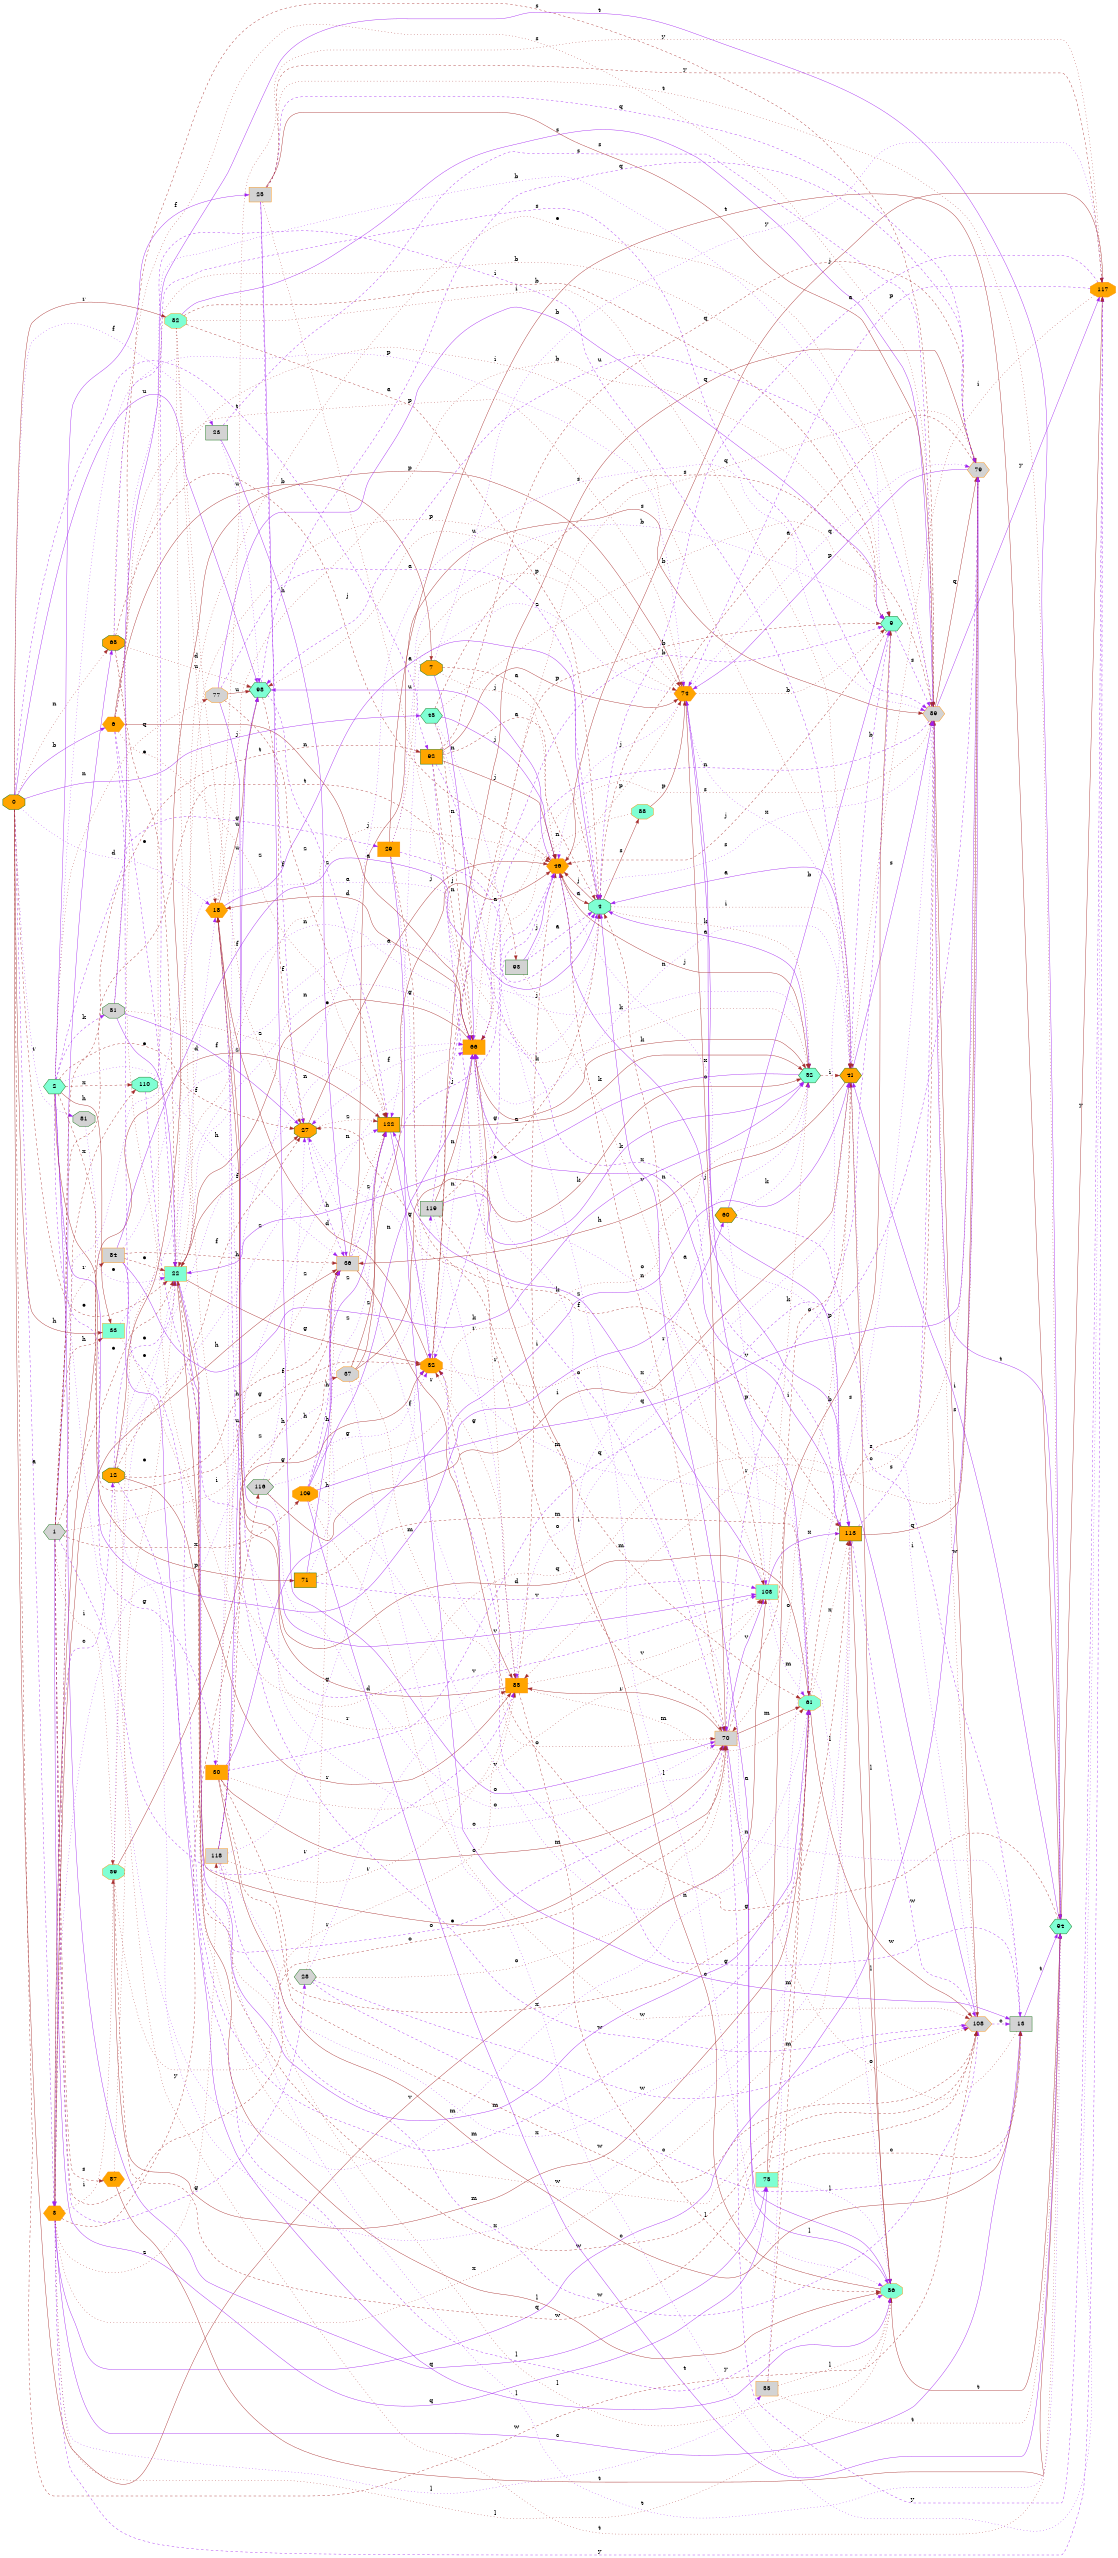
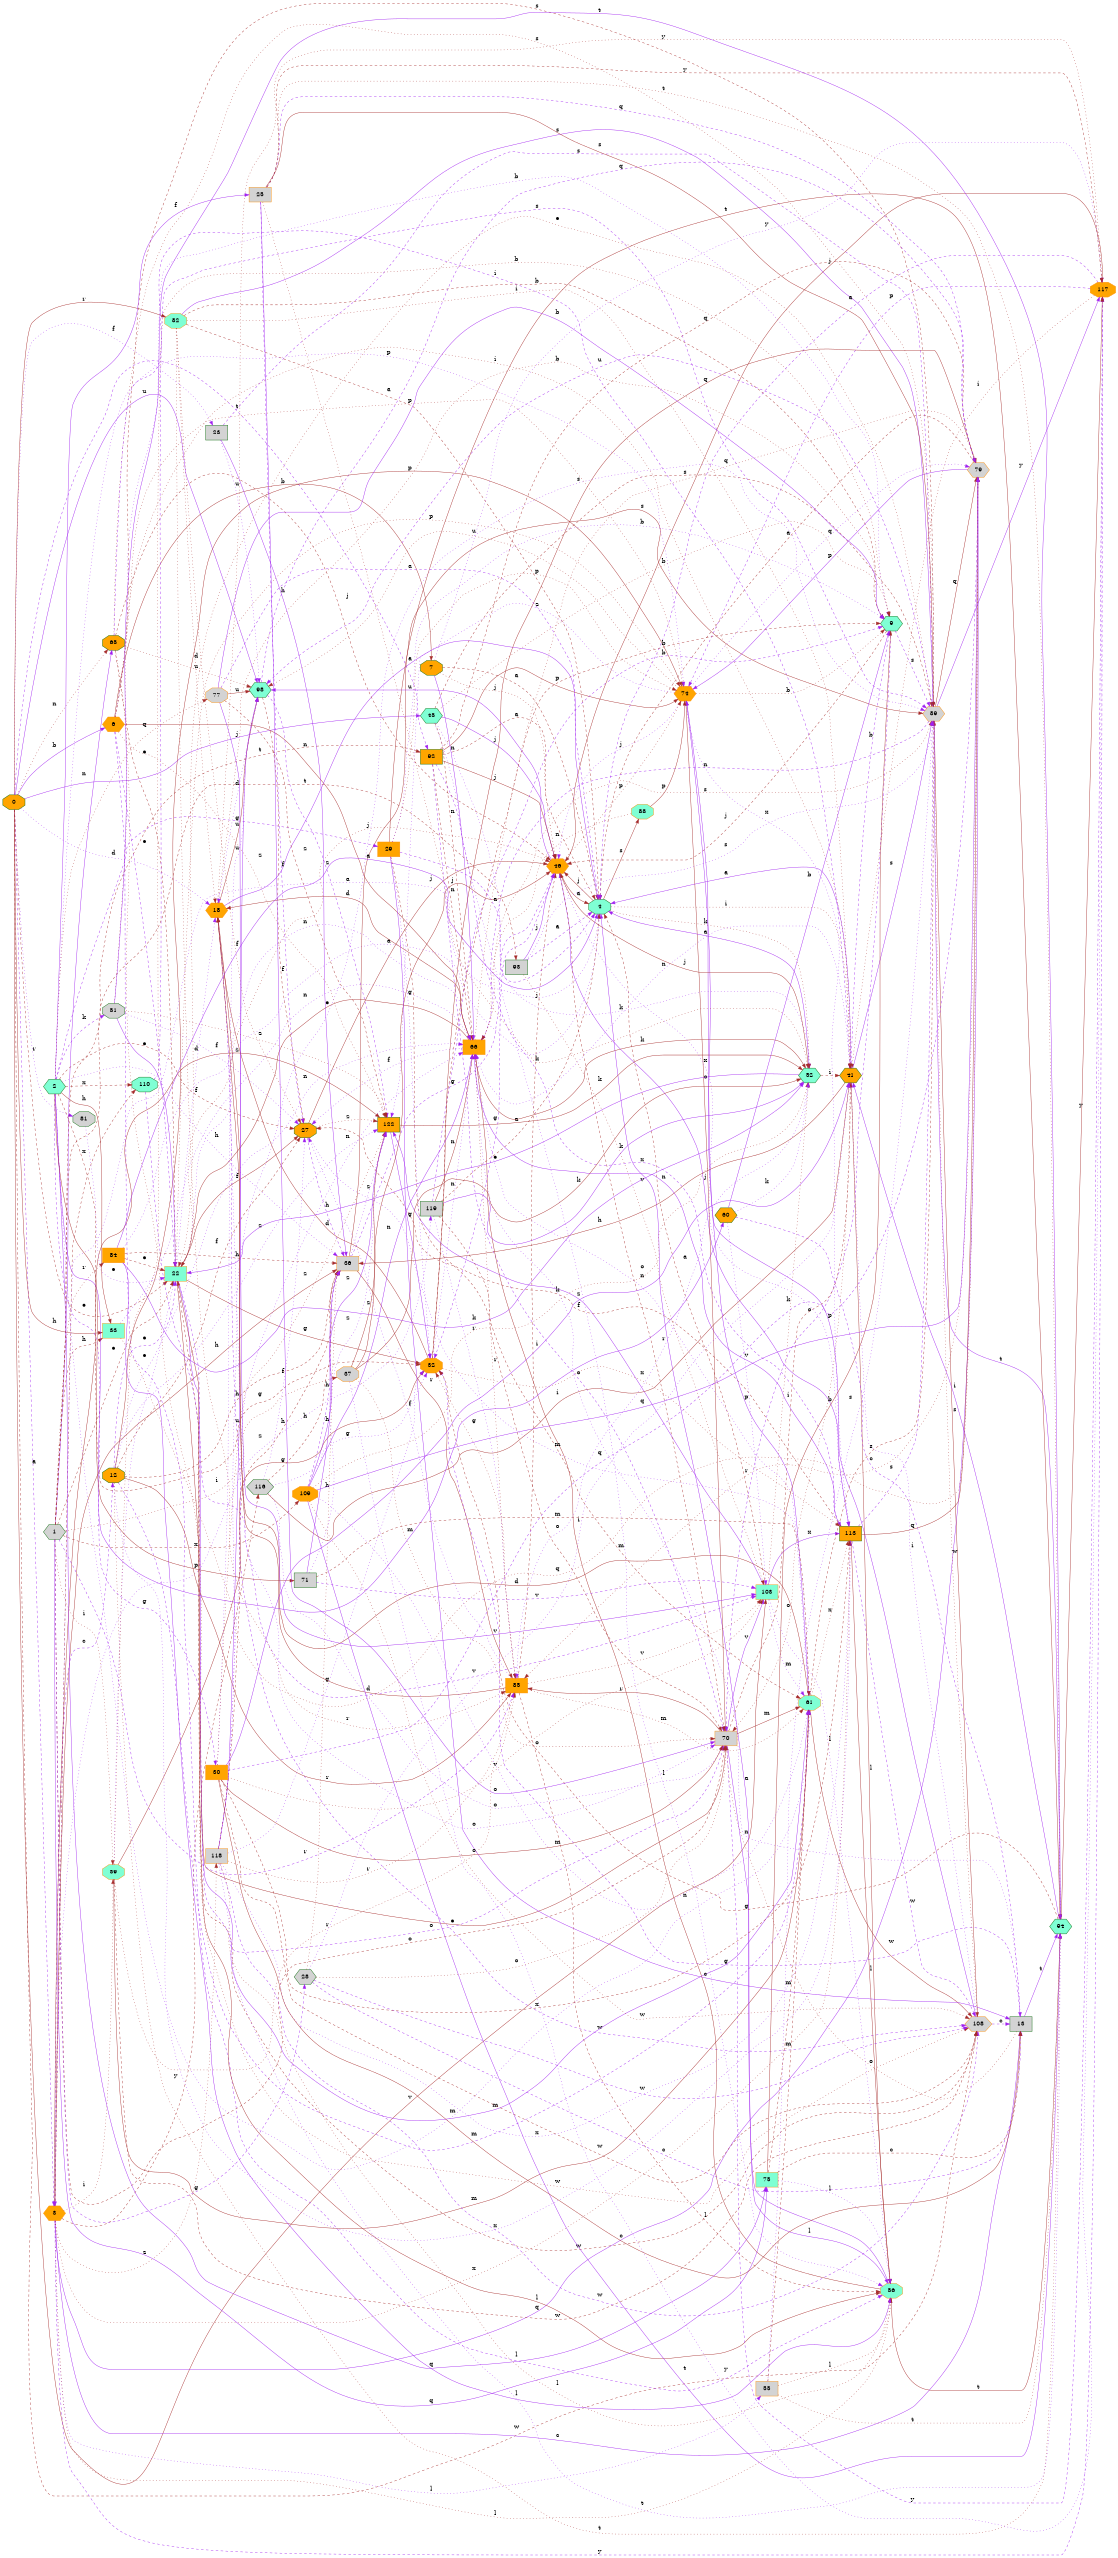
none -> (237, 798)
(221, 1059) -> (221, 1059)
(453, 1081) -> (453, 1081)
(113, 1255) -> (113, 1255)
(305, 1580) -> (305, 1580)
(113, 2179) -> none
